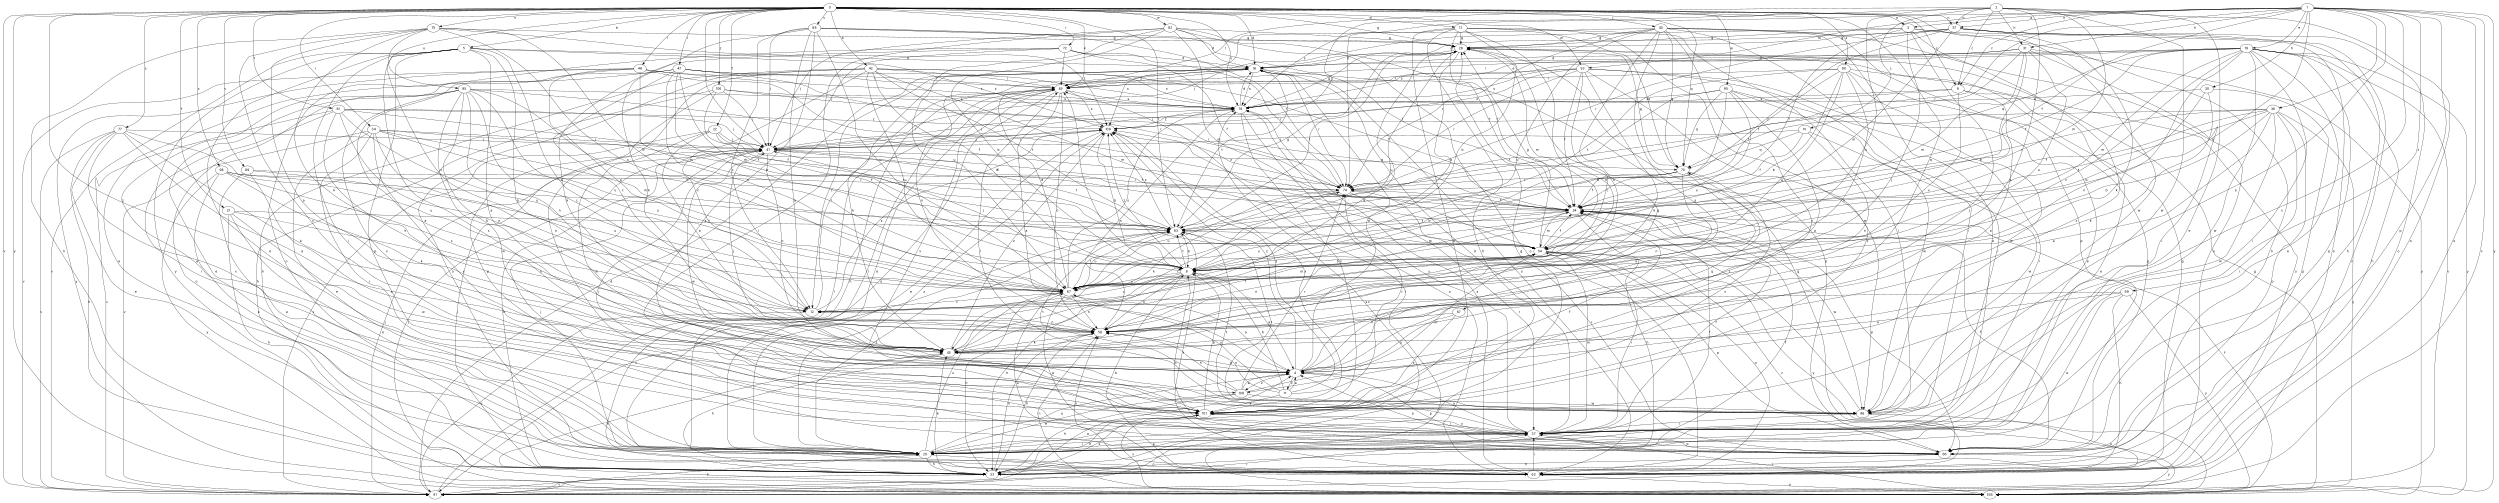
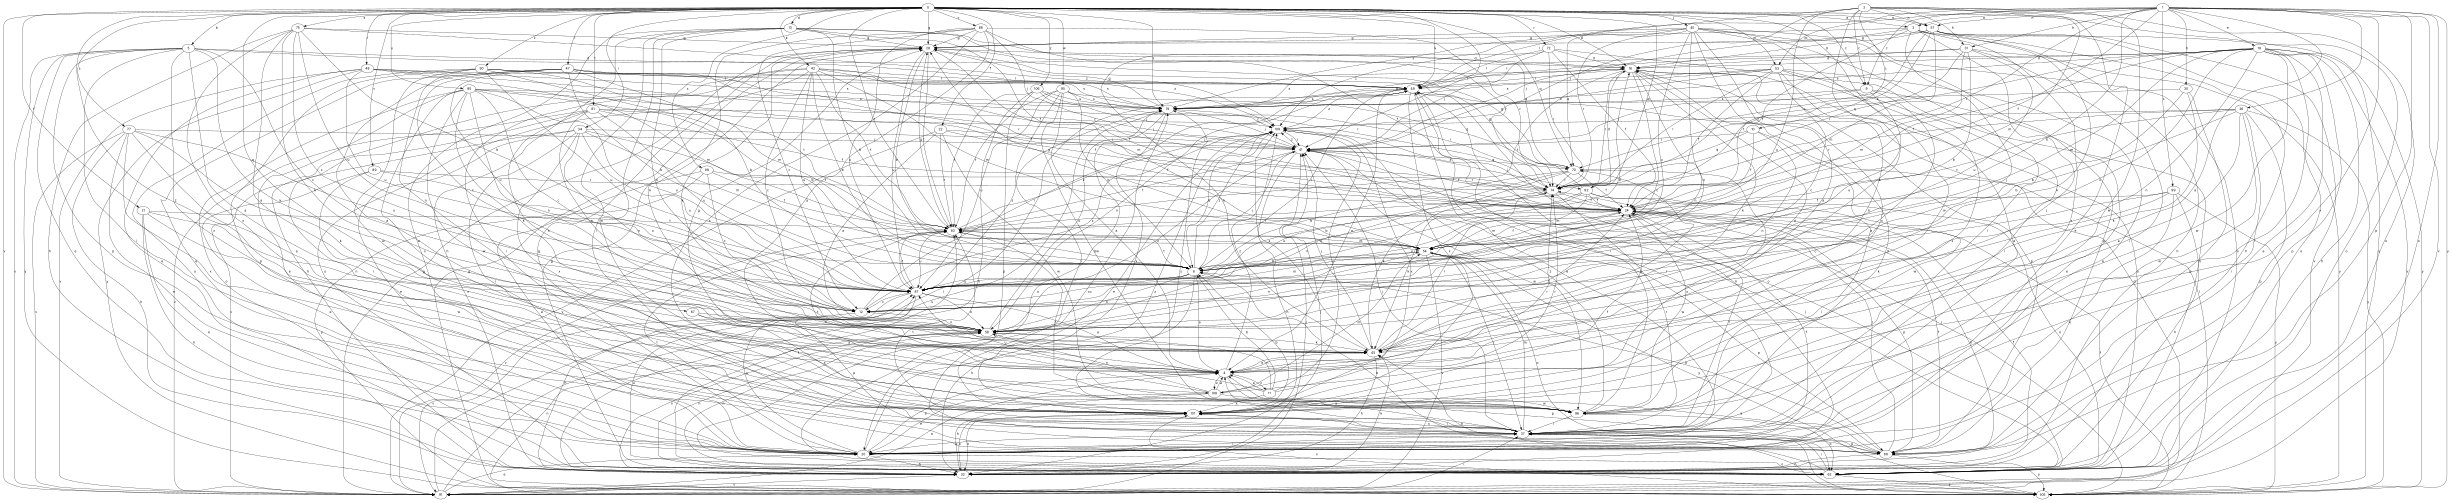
(943, 42) -> (1457, 164)
(1930, 192) -> (1915, 198)
(554, 298) -> none
